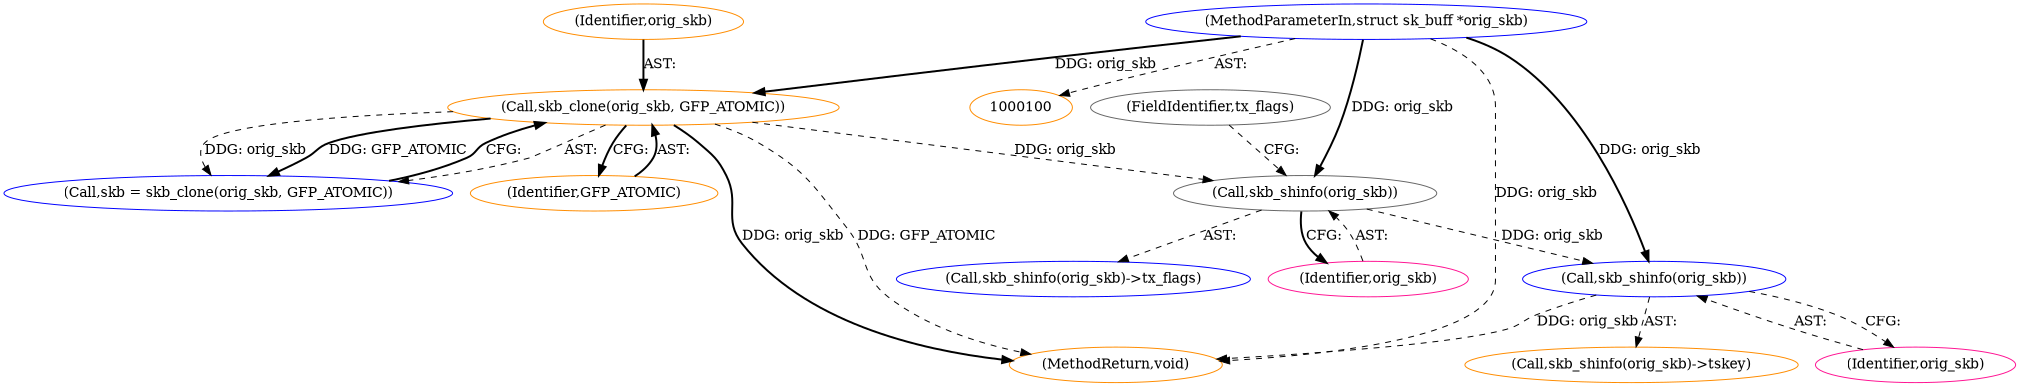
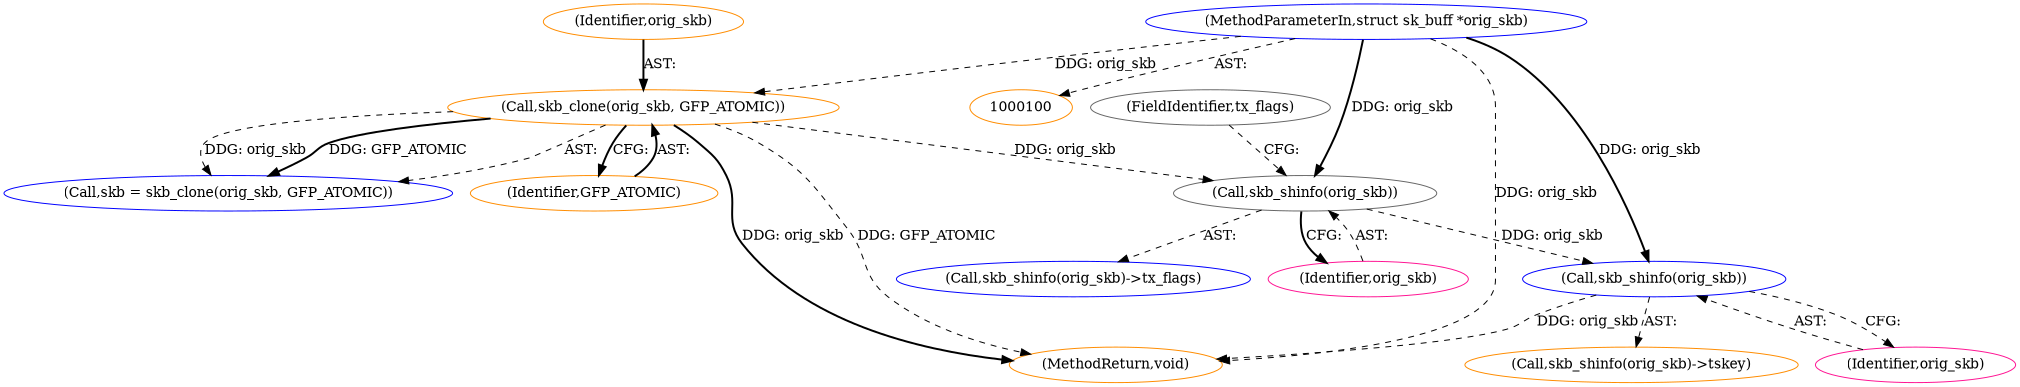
(1003, 63) -> (1003, 63)
(465, 159) -> none
